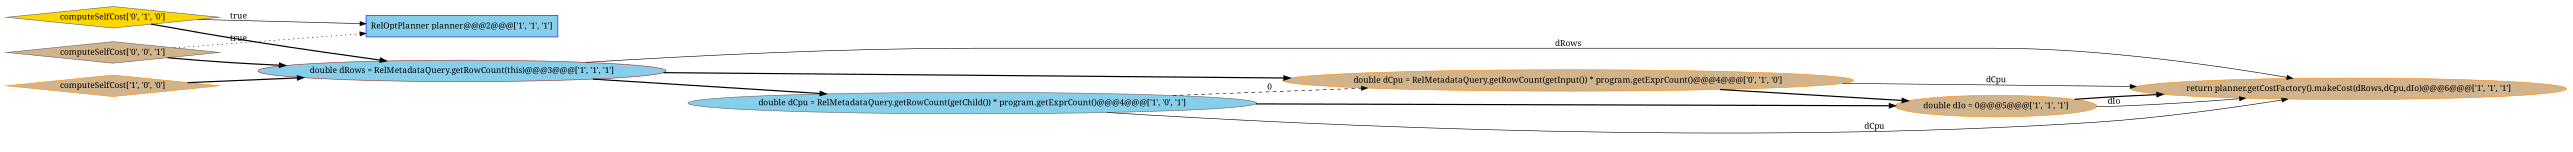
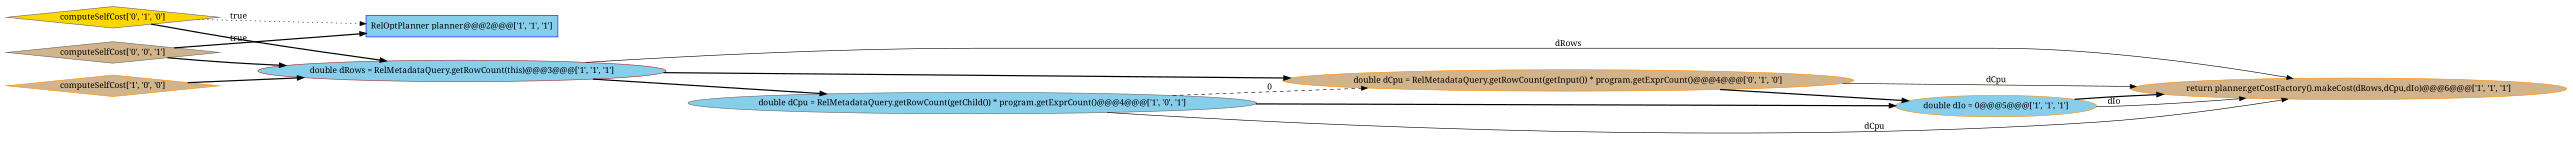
(279, 22) -> (279, 22)
(272, 41) -> (272, 41)
(1996, 106) -> (1996, 106)
